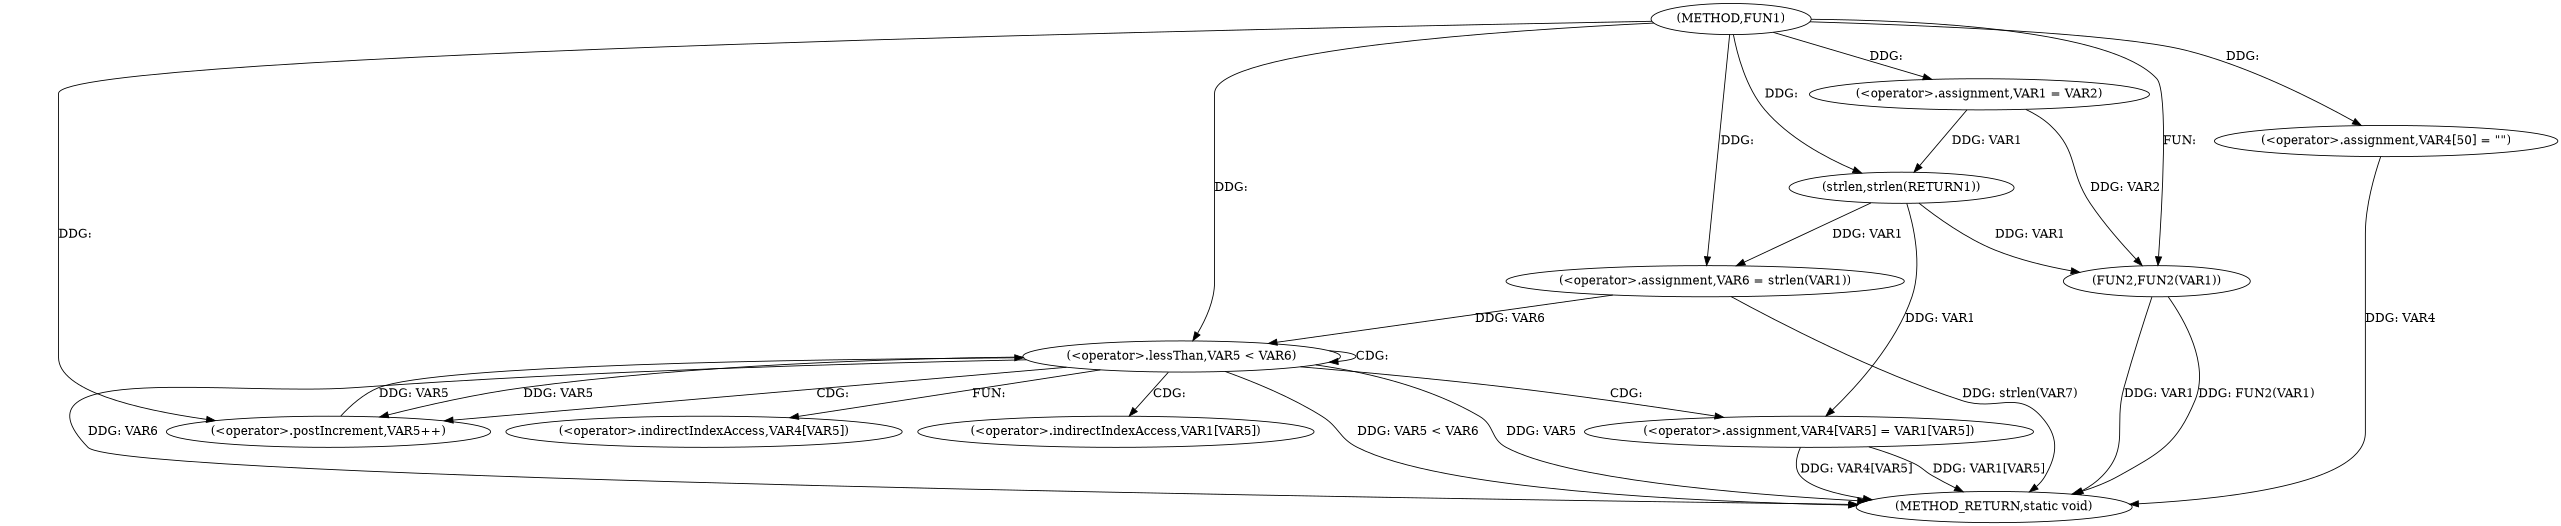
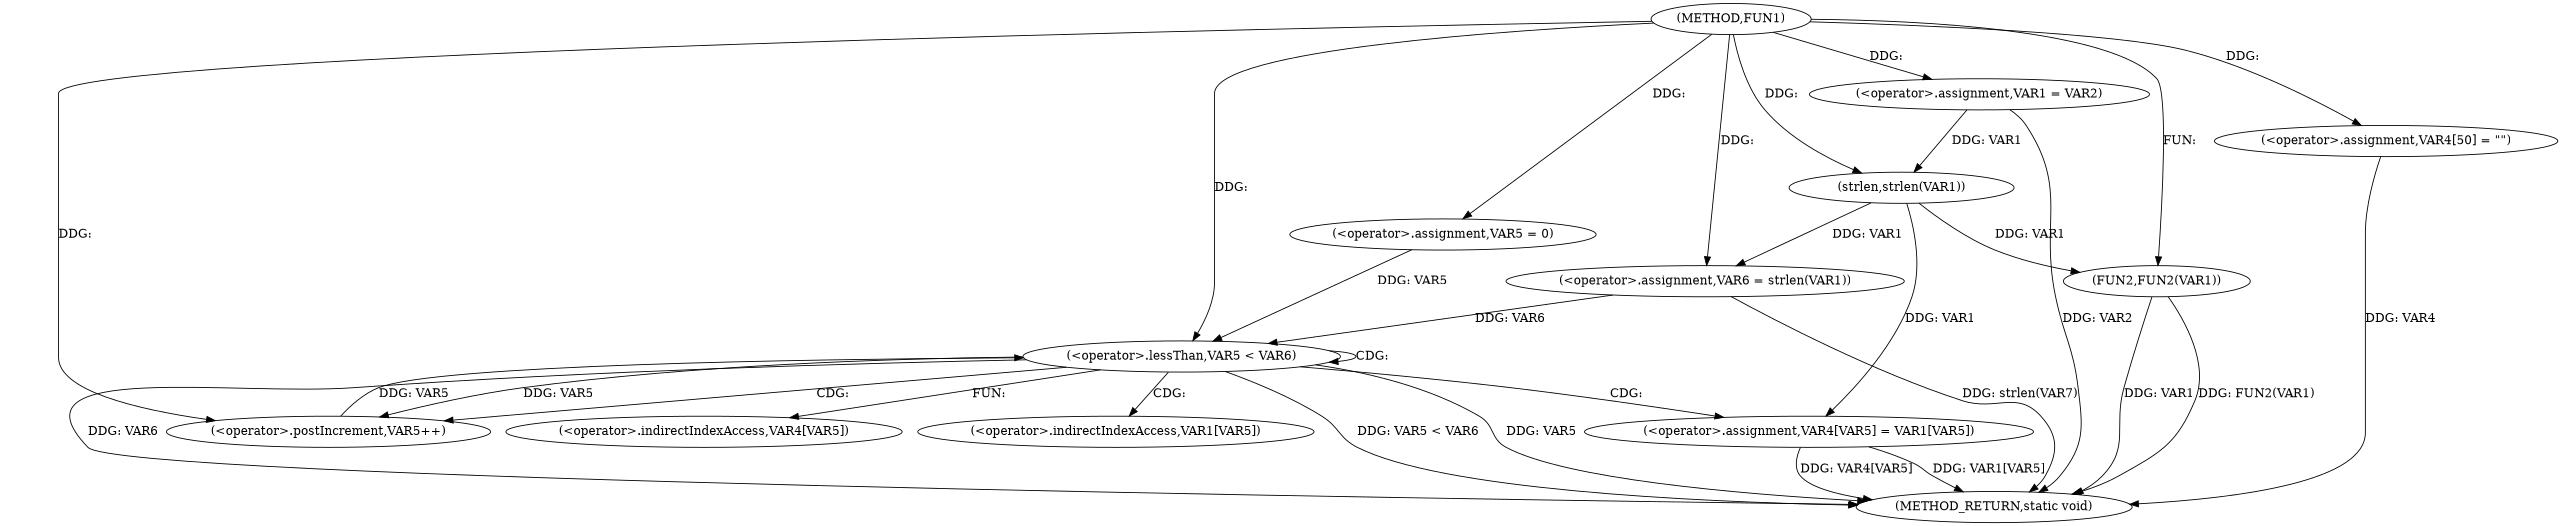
(2080, 183) -> (2056, 300)
(1902, 188) -> (1902, 188)
none -> (1443, 234)
